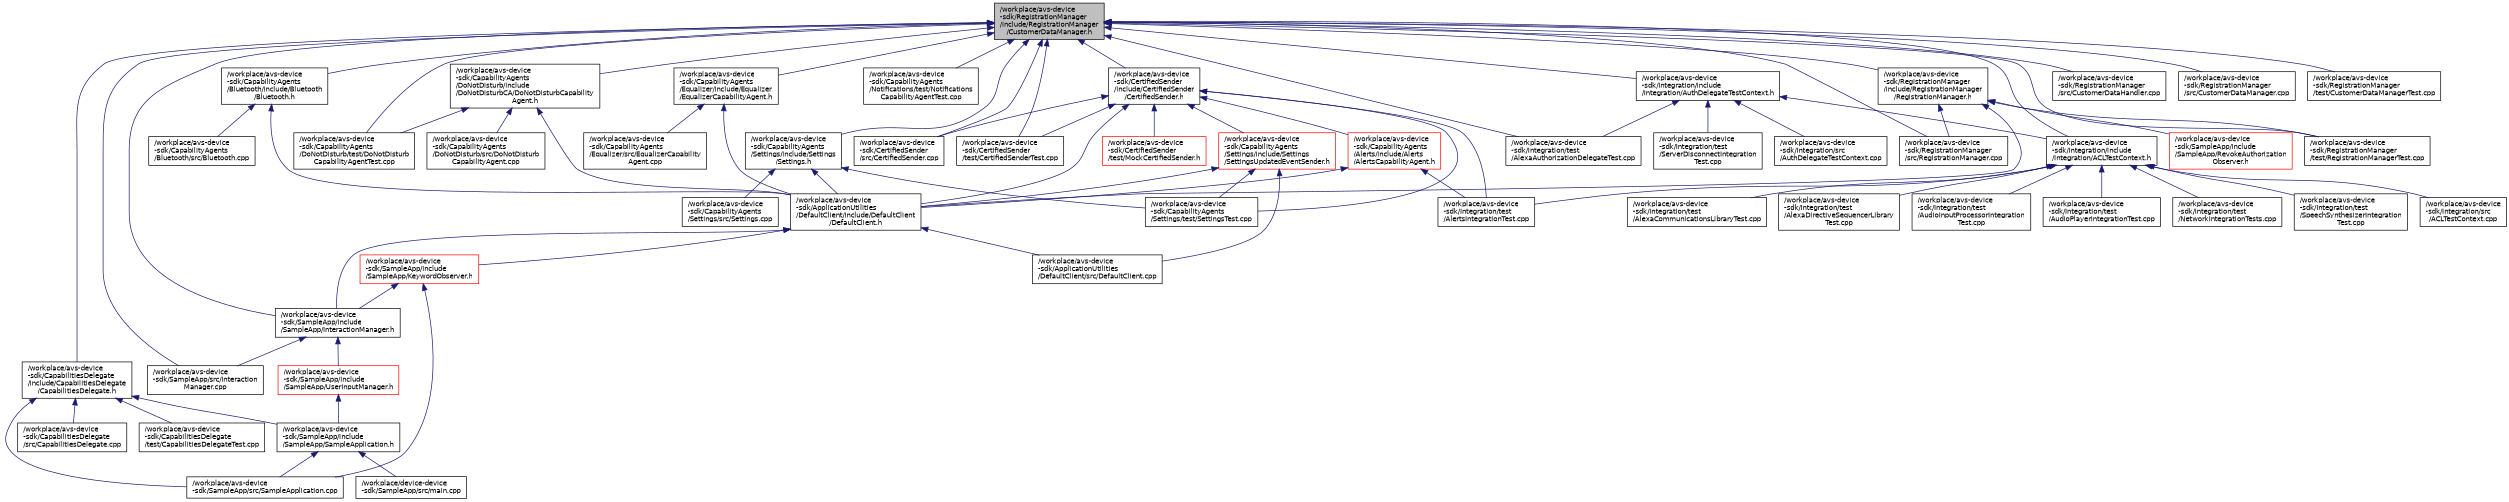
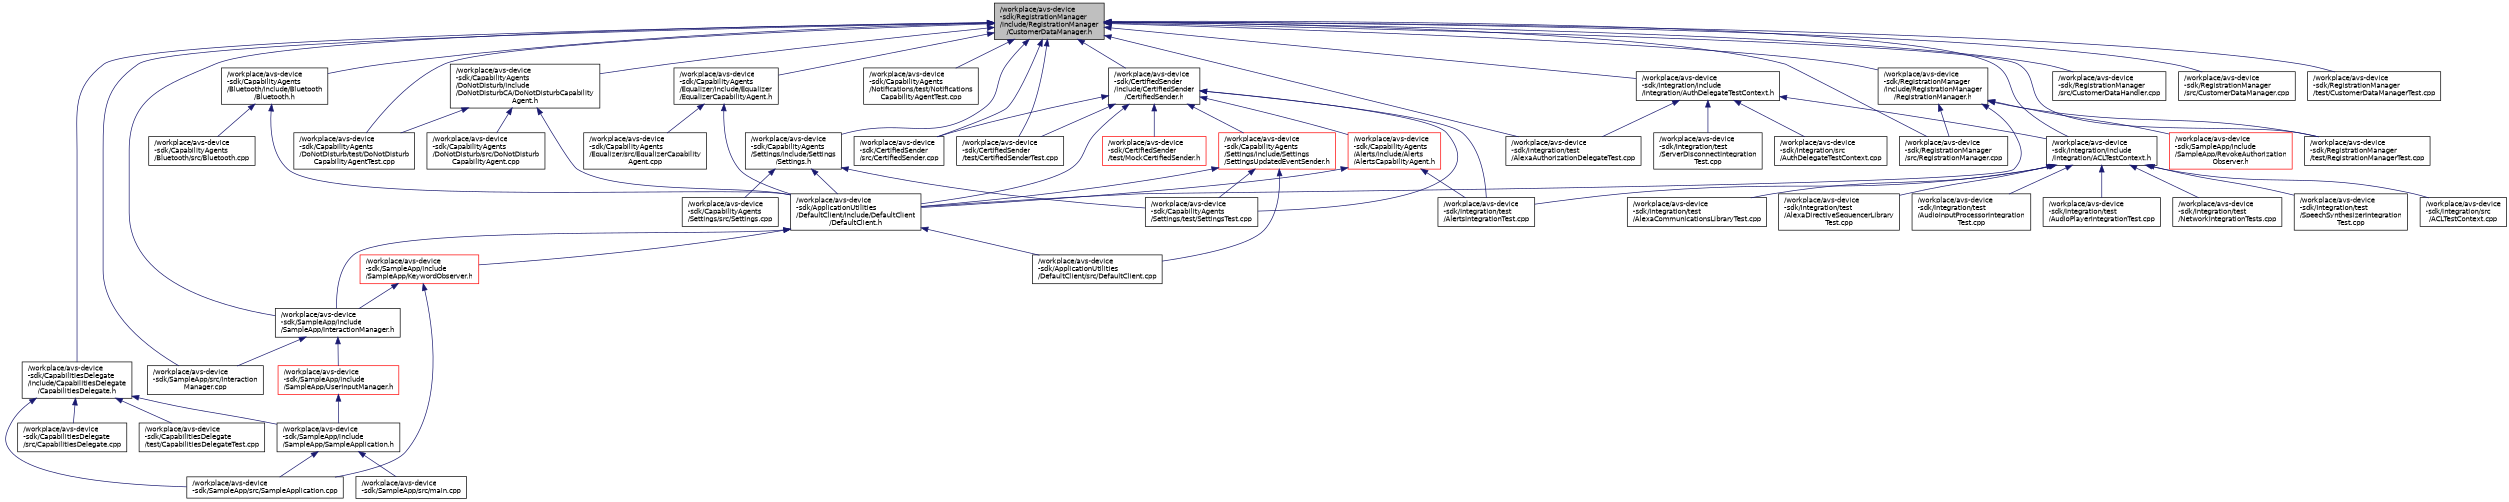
(411, 487) -> (411, 487)
